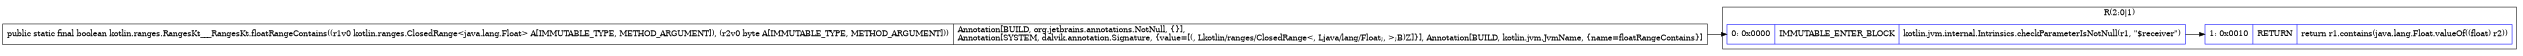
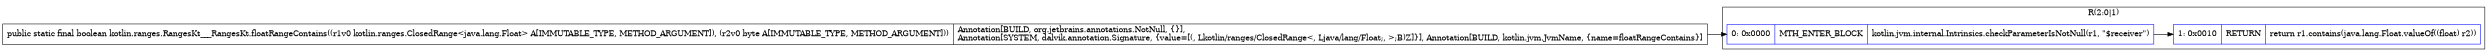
(1837, 34) -> (1821, 34)
